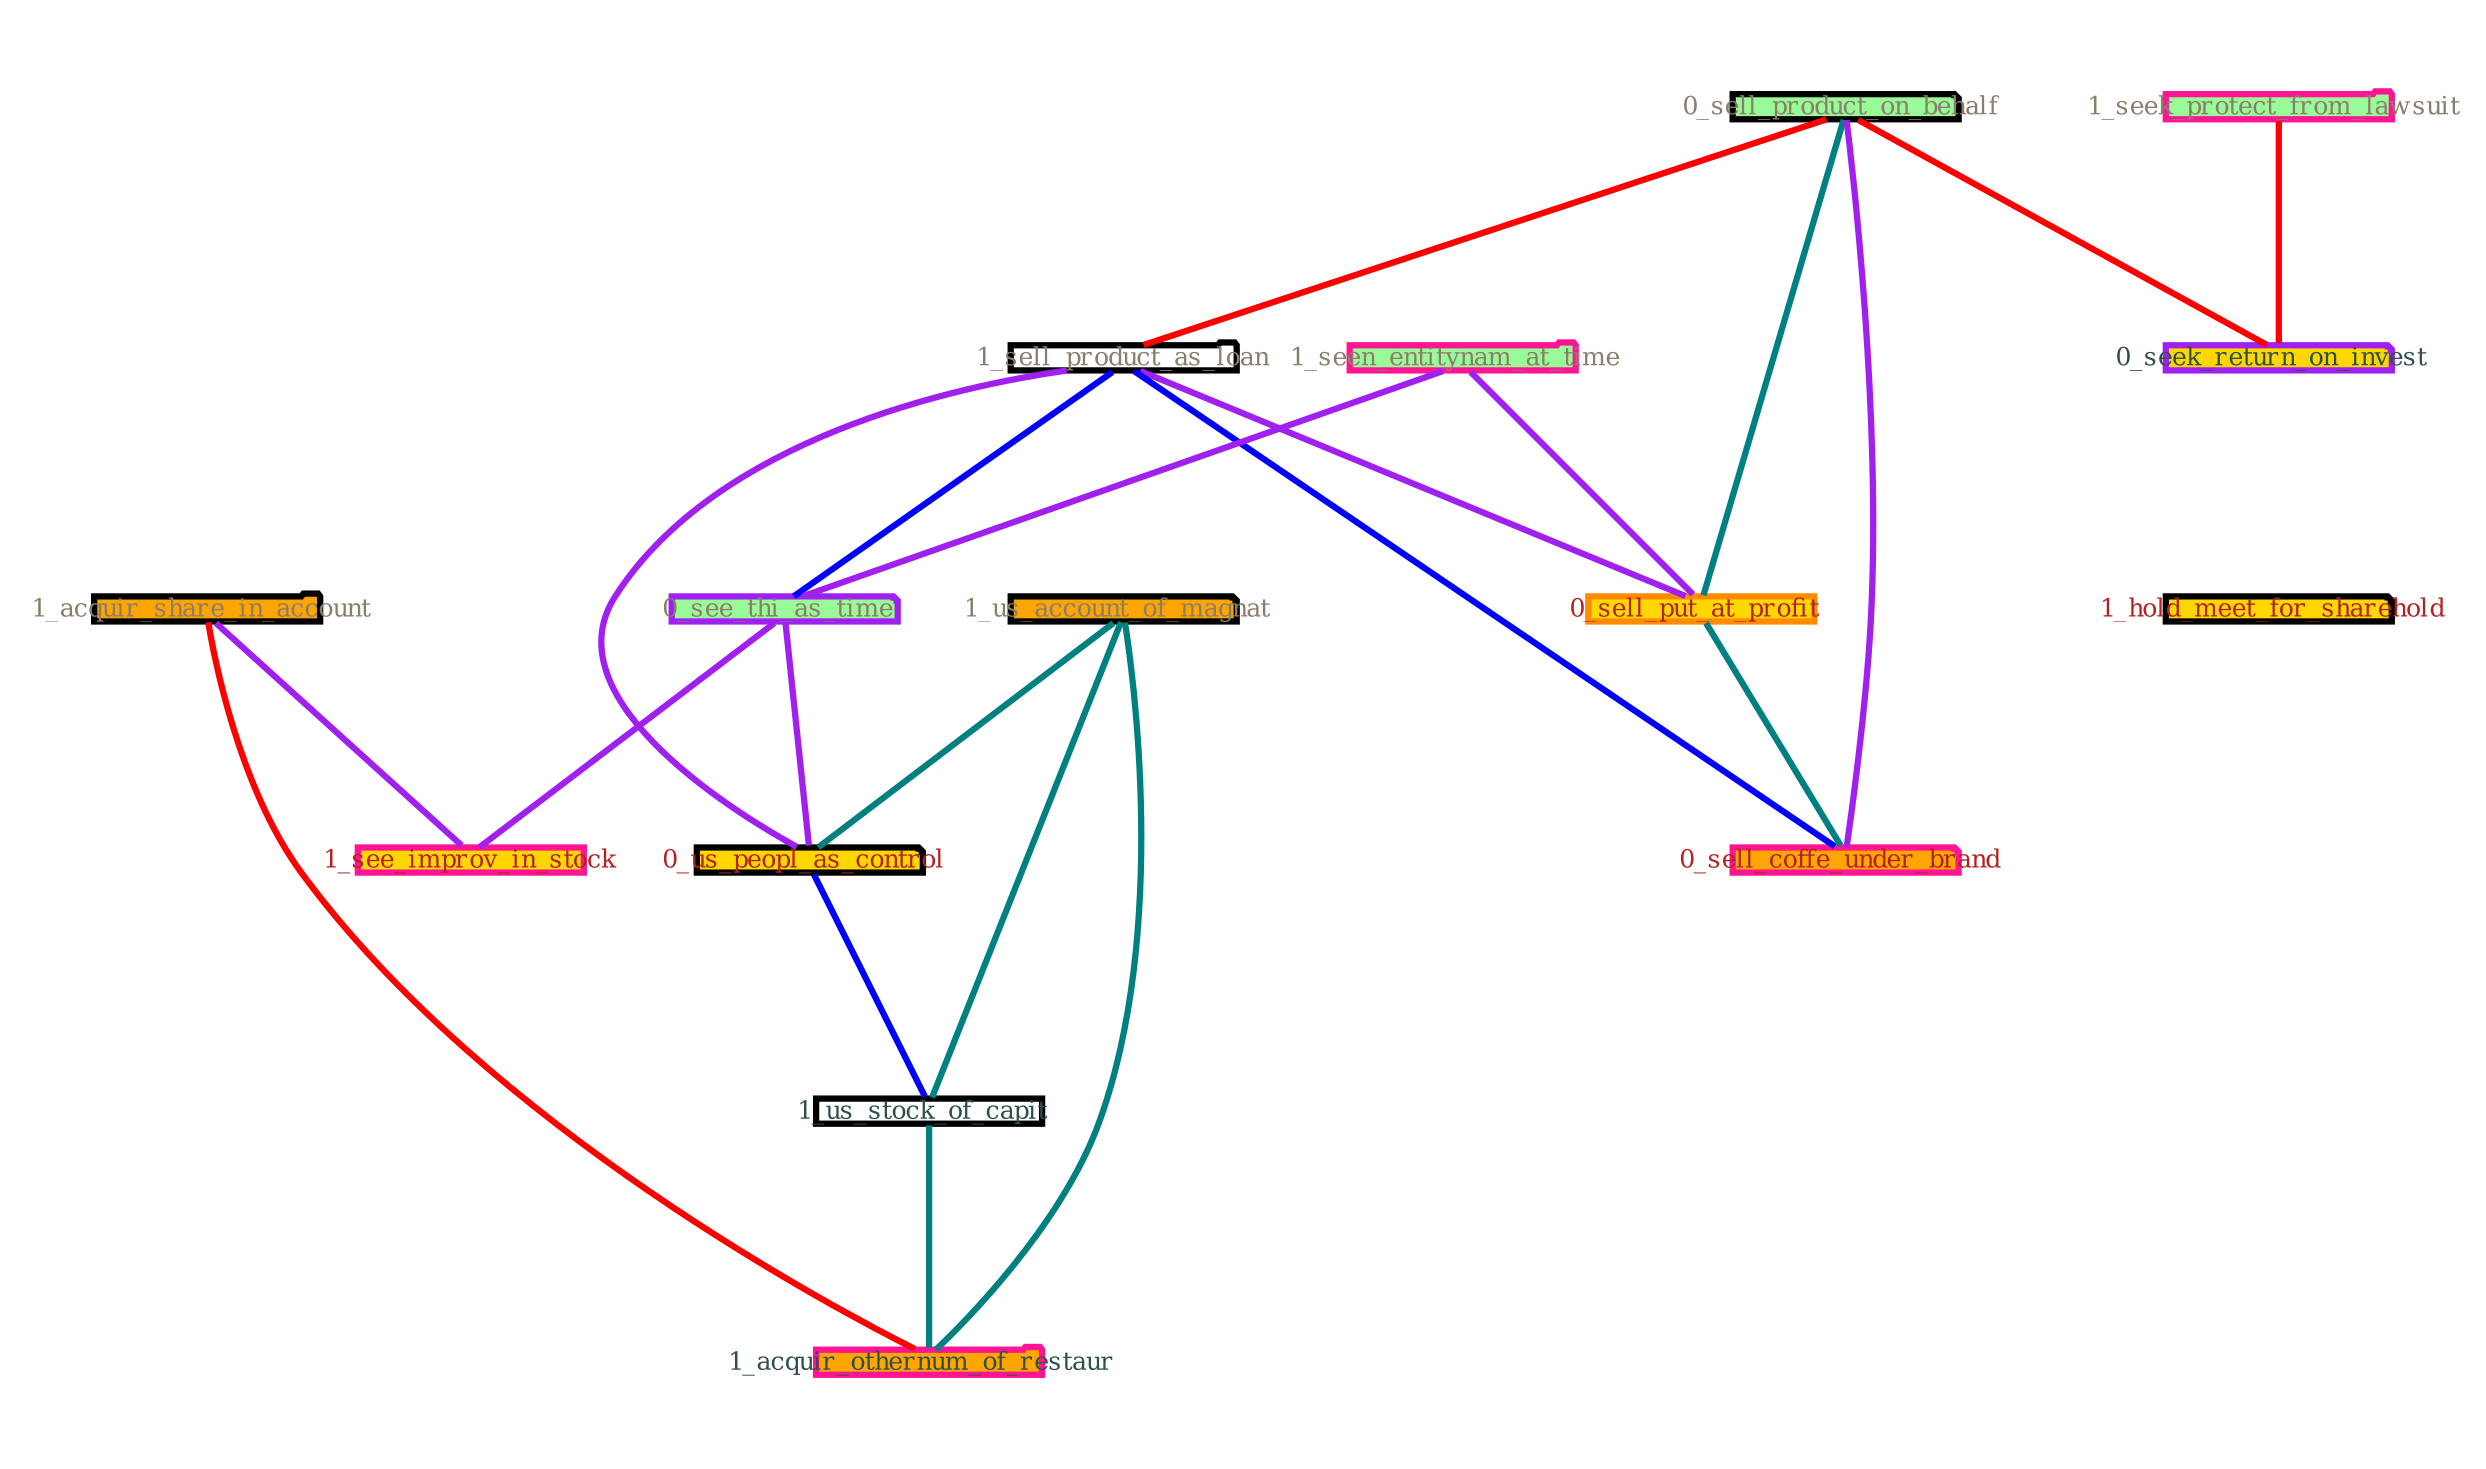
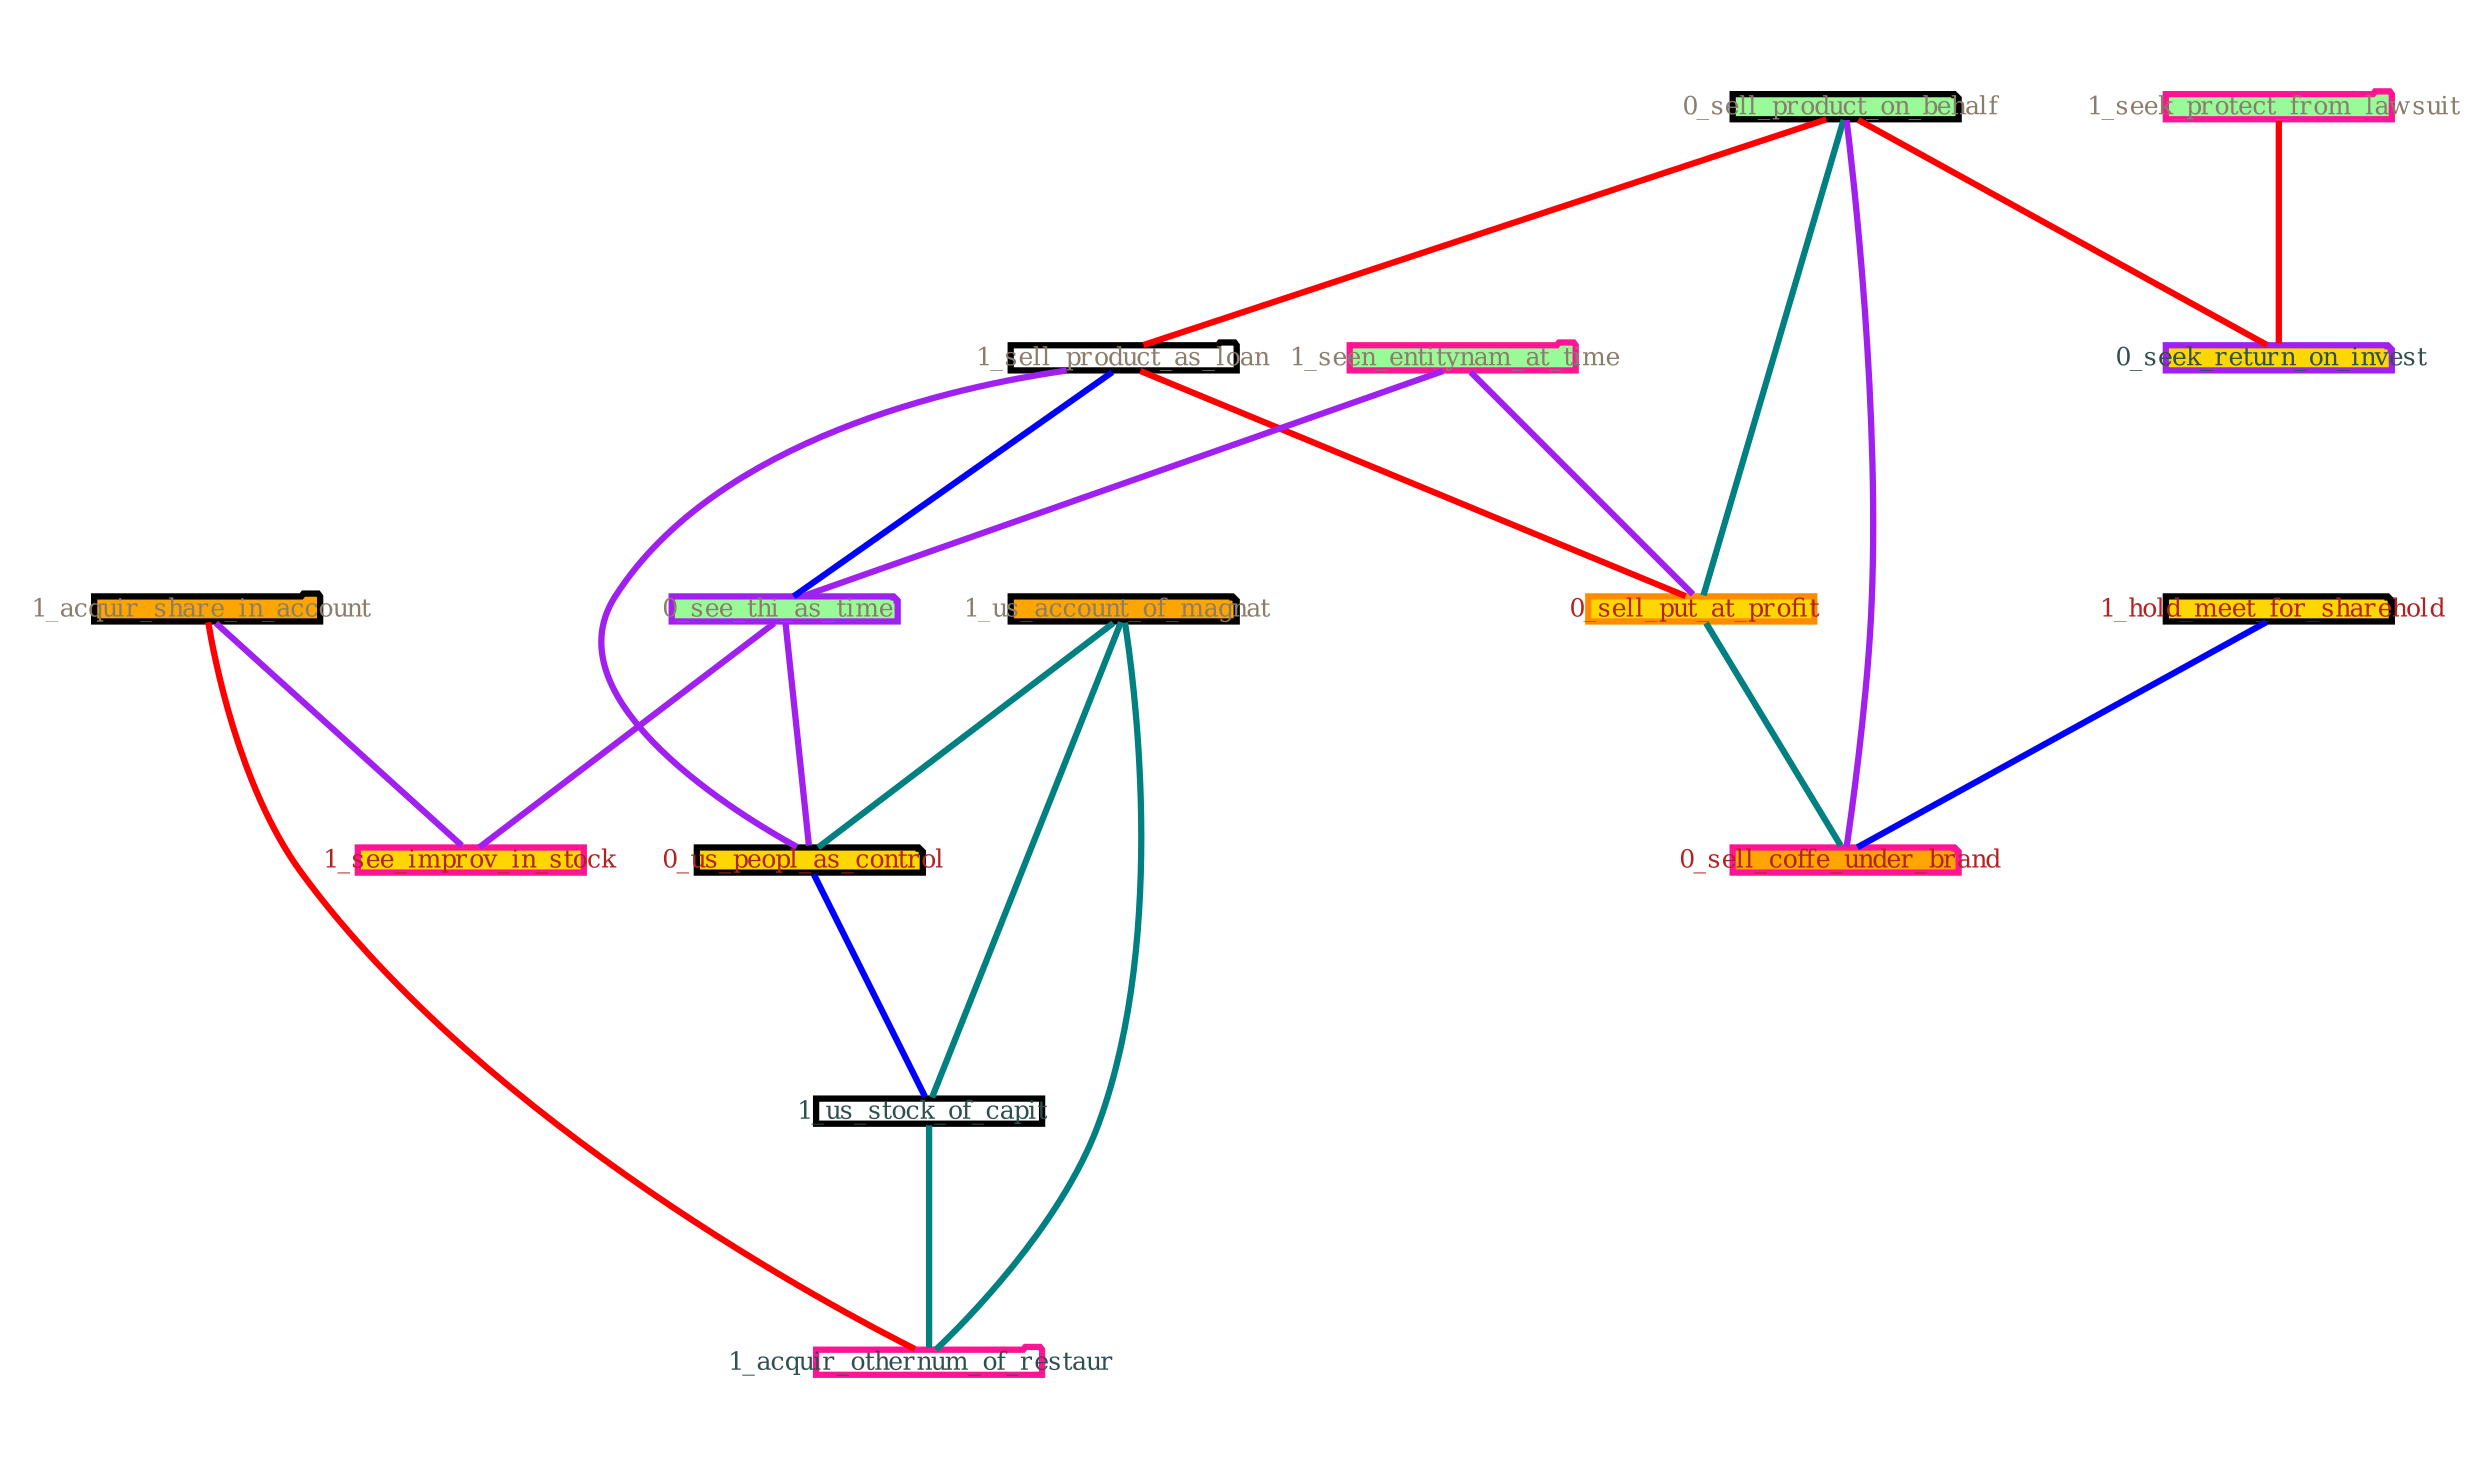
(1413, 484) -> (1413, 484)
(1484, 609) -> (2062, 735)
(929, 1362) -> (929, 1362)
